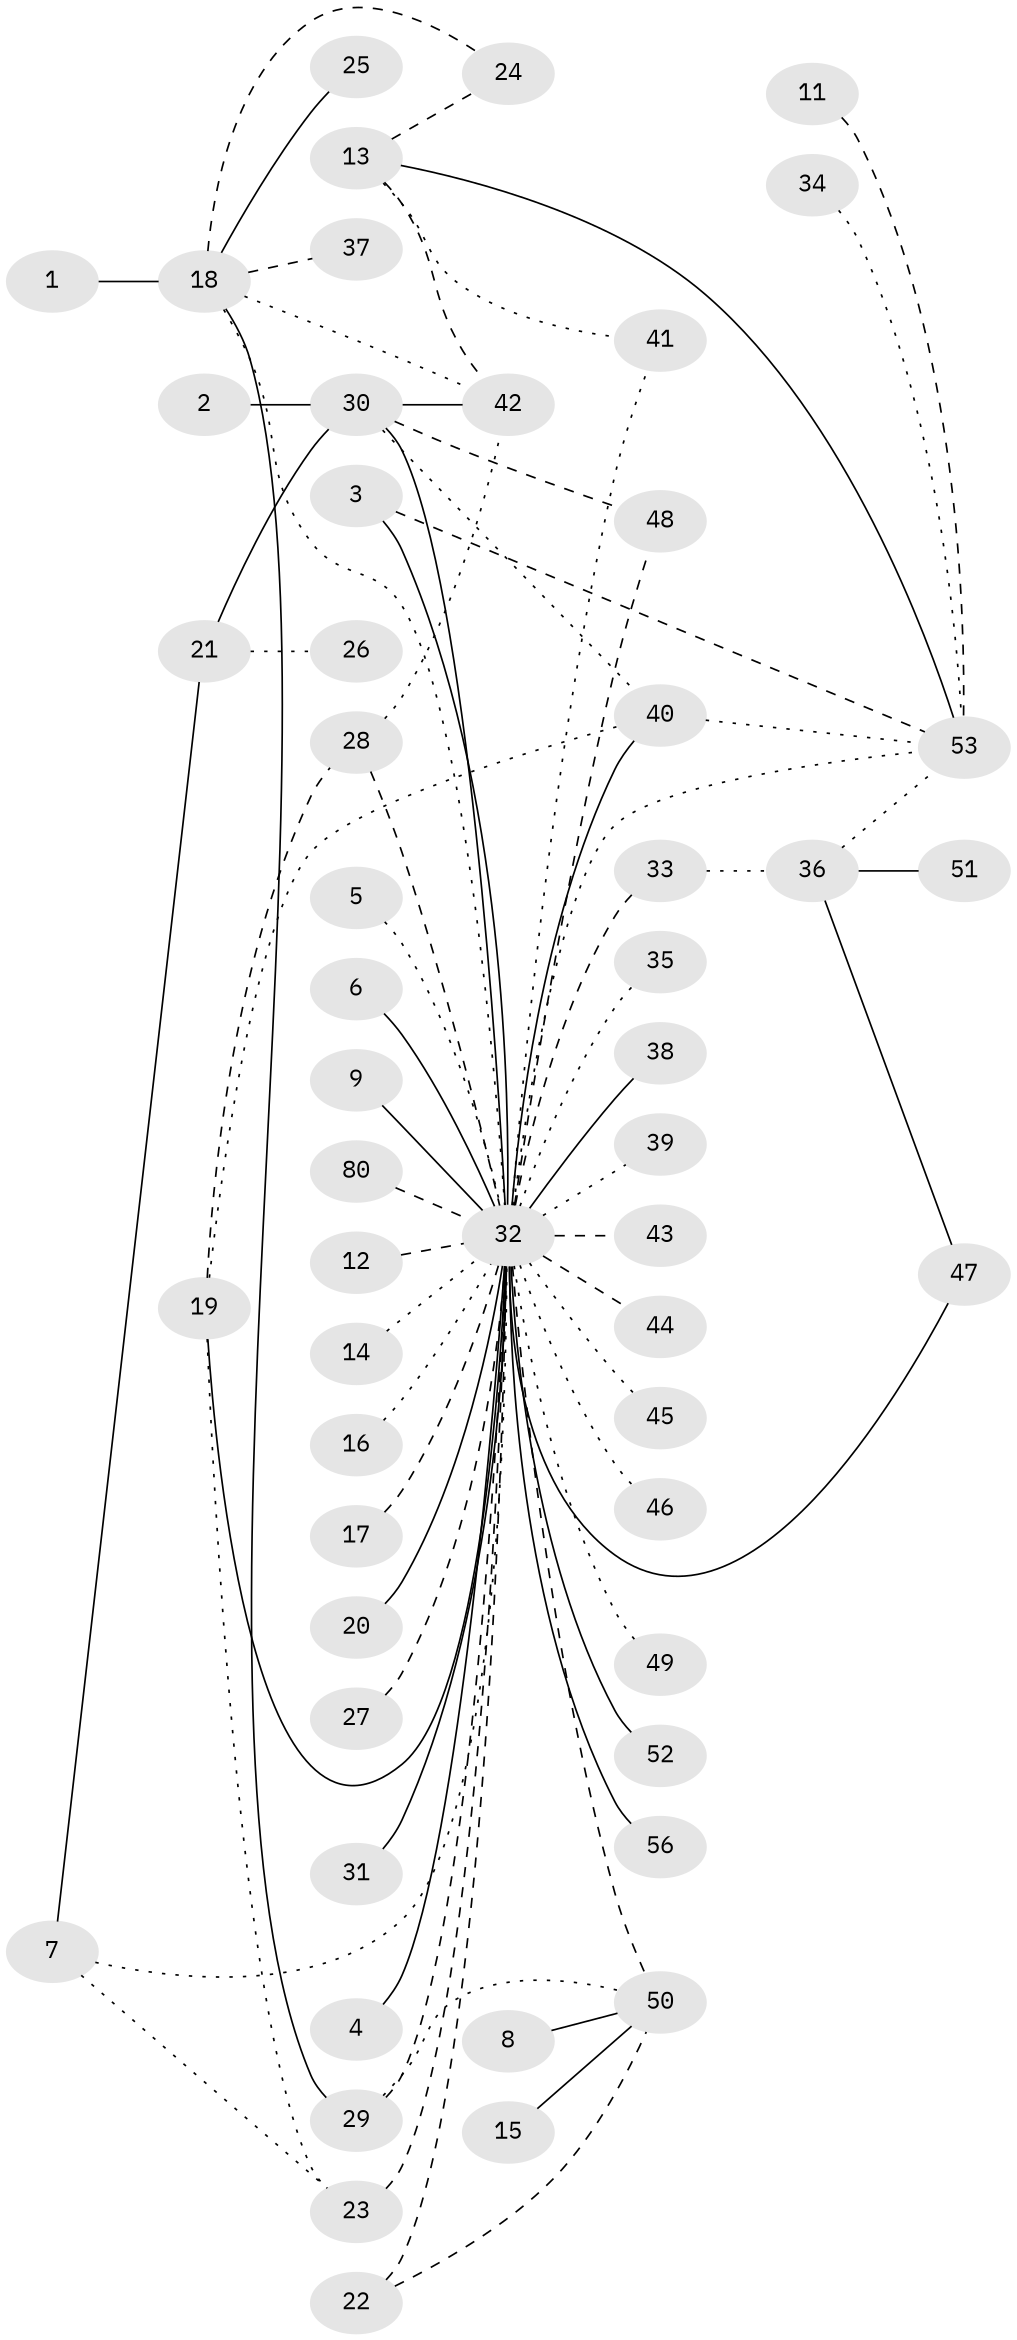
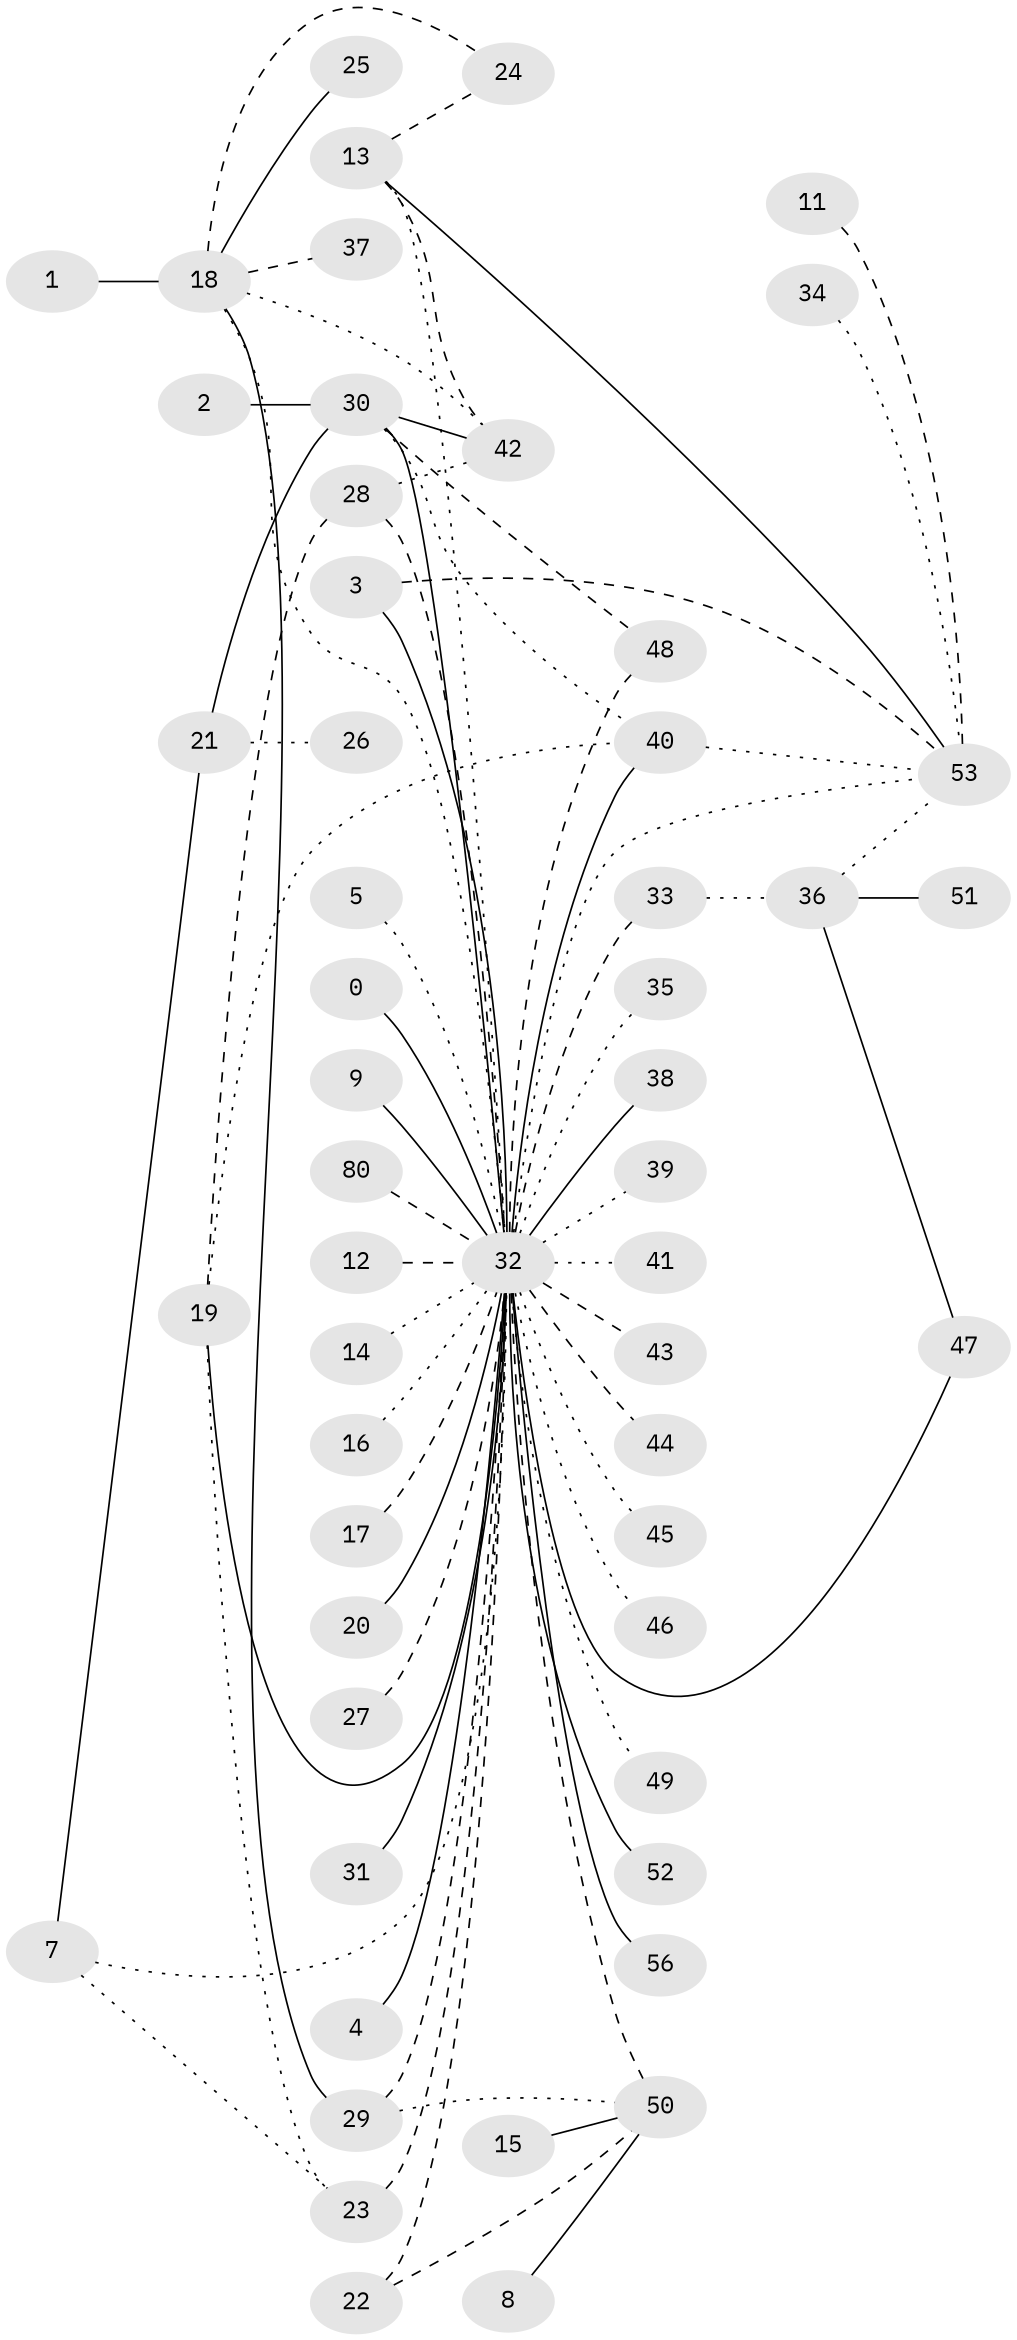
(475, 294) -> (467, 702)
(356, 989) -> (356, 989)
